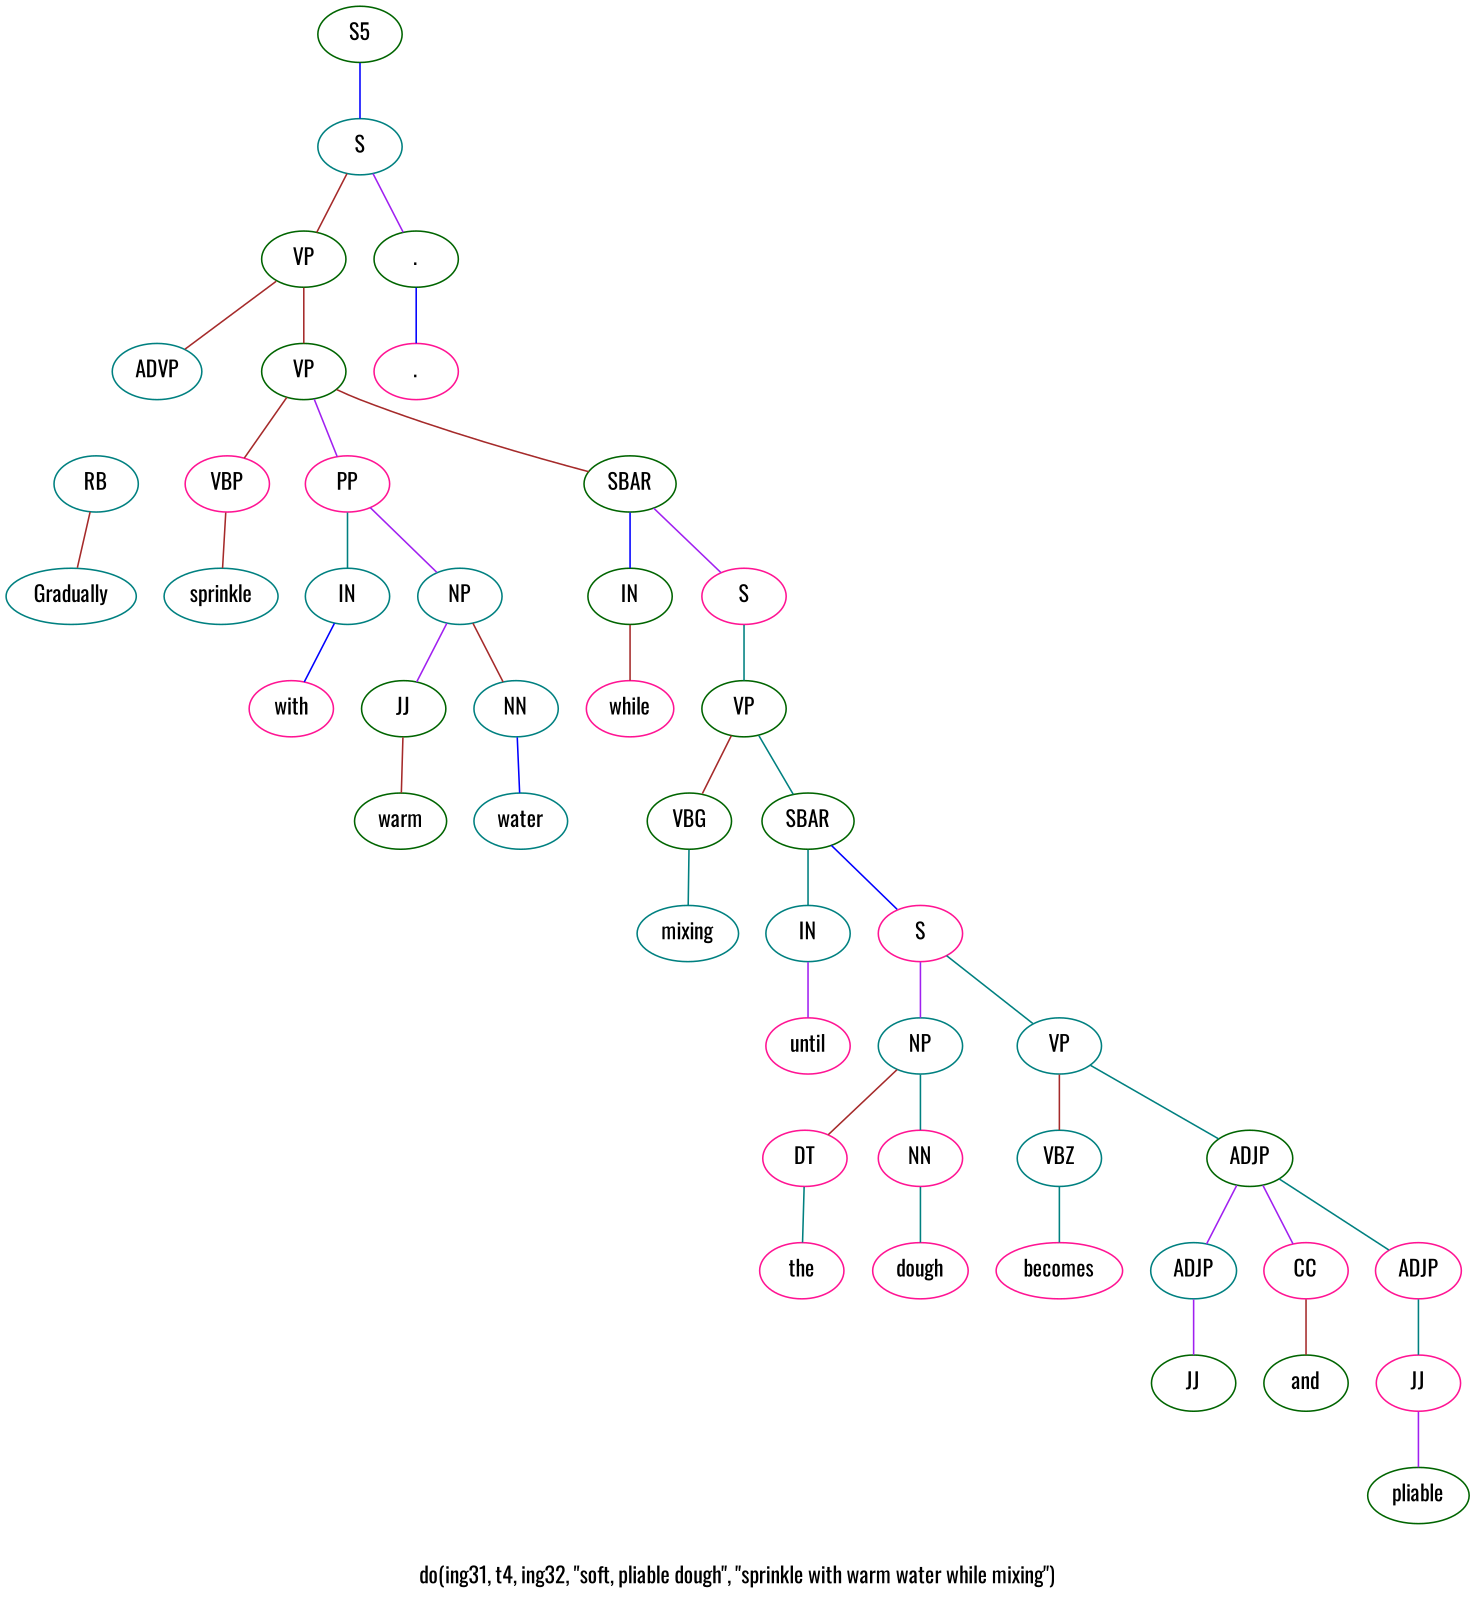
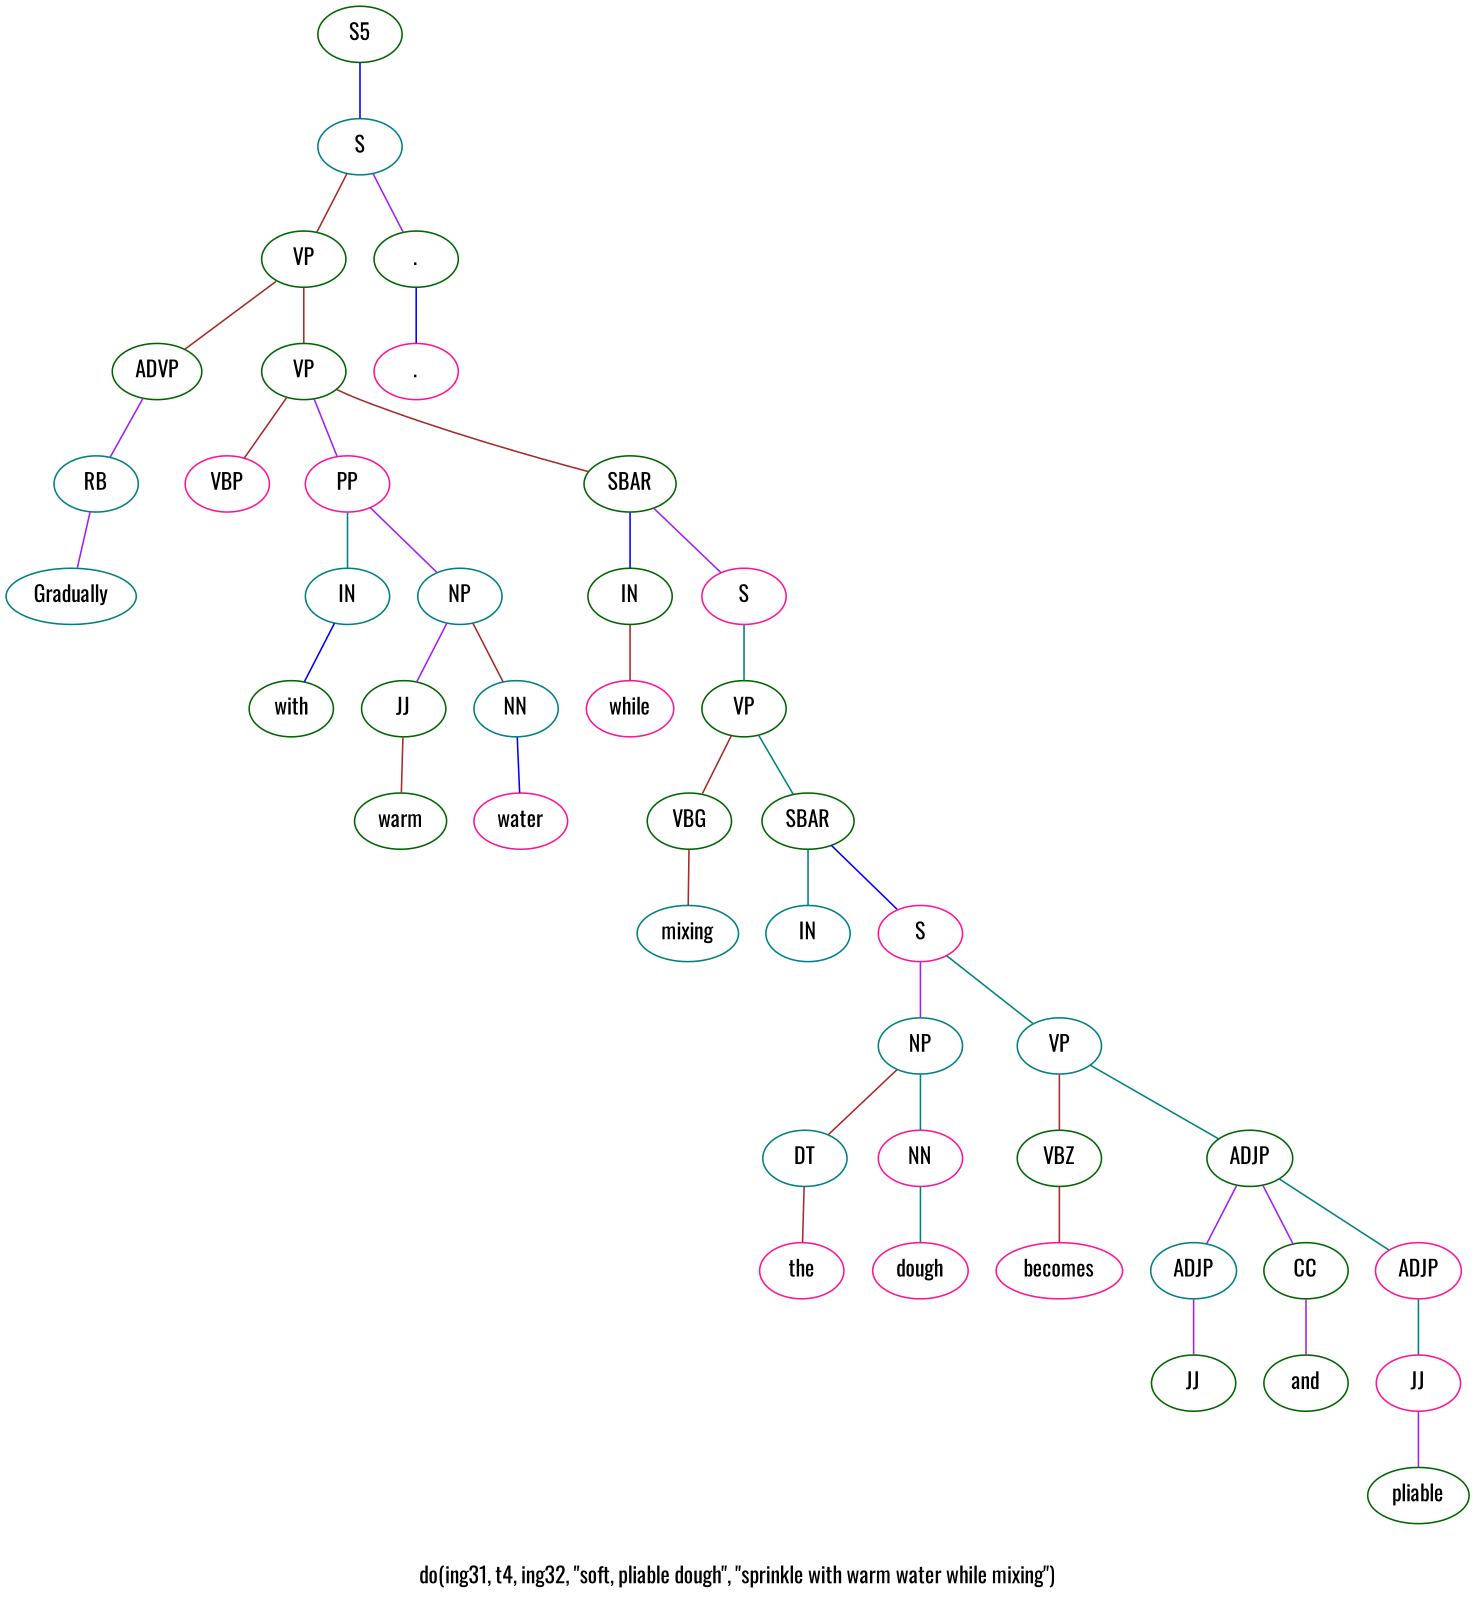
(157, 372) -> (157, 372)
none -> (127, 428)
(84, 540) -> (84, 540)
(221, 596) -> none
(291, 709) -> (291, 709)
(521, 821) -> (521, 821)
(689, 878) -> (689, 878)
(808, 1046) -> none
(805, 1158) -> (805, 1158)
(1059, 1158) -> (1059, 1158)
(803, 1215) -> (803, 1215)
(1059, 1215) -> (1059, 1215)
(1306, 1271) -> (1306, 1271)
(1306, 1327) -> (1306, 1327)
